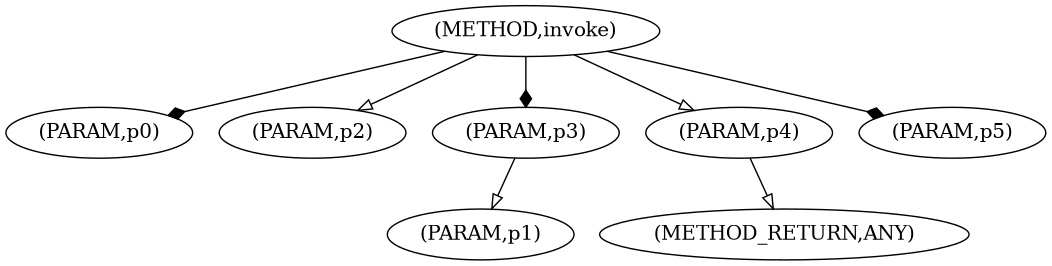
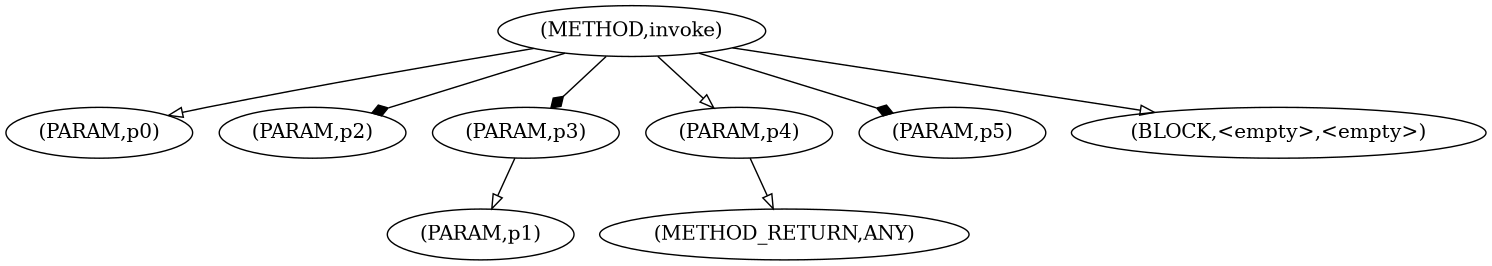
(424, 80) -> (477, 81)
(315, 81) -> (358, 79)
none -> (1279, 133)
